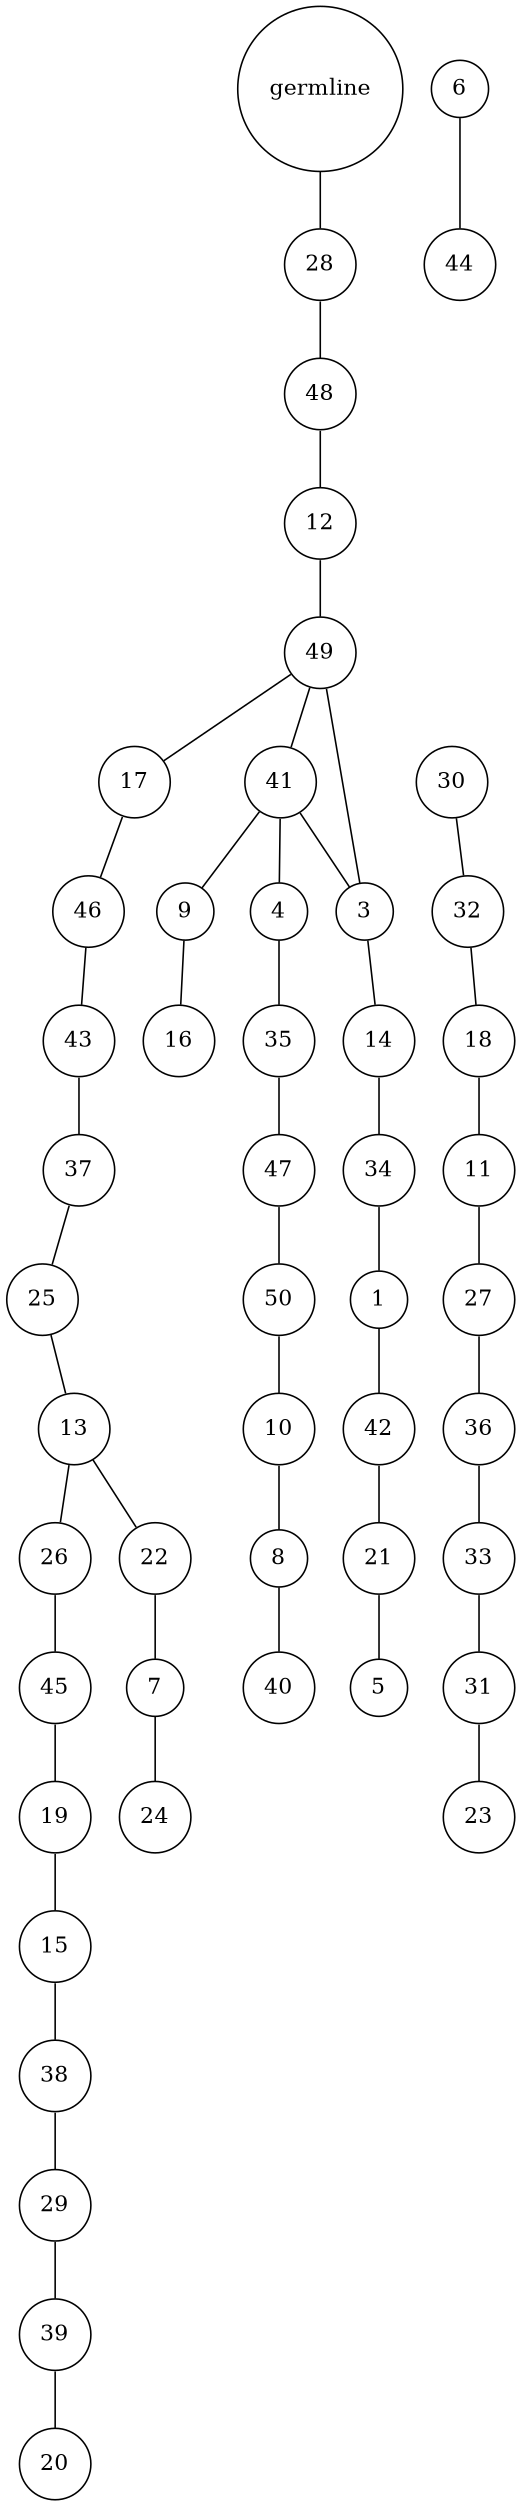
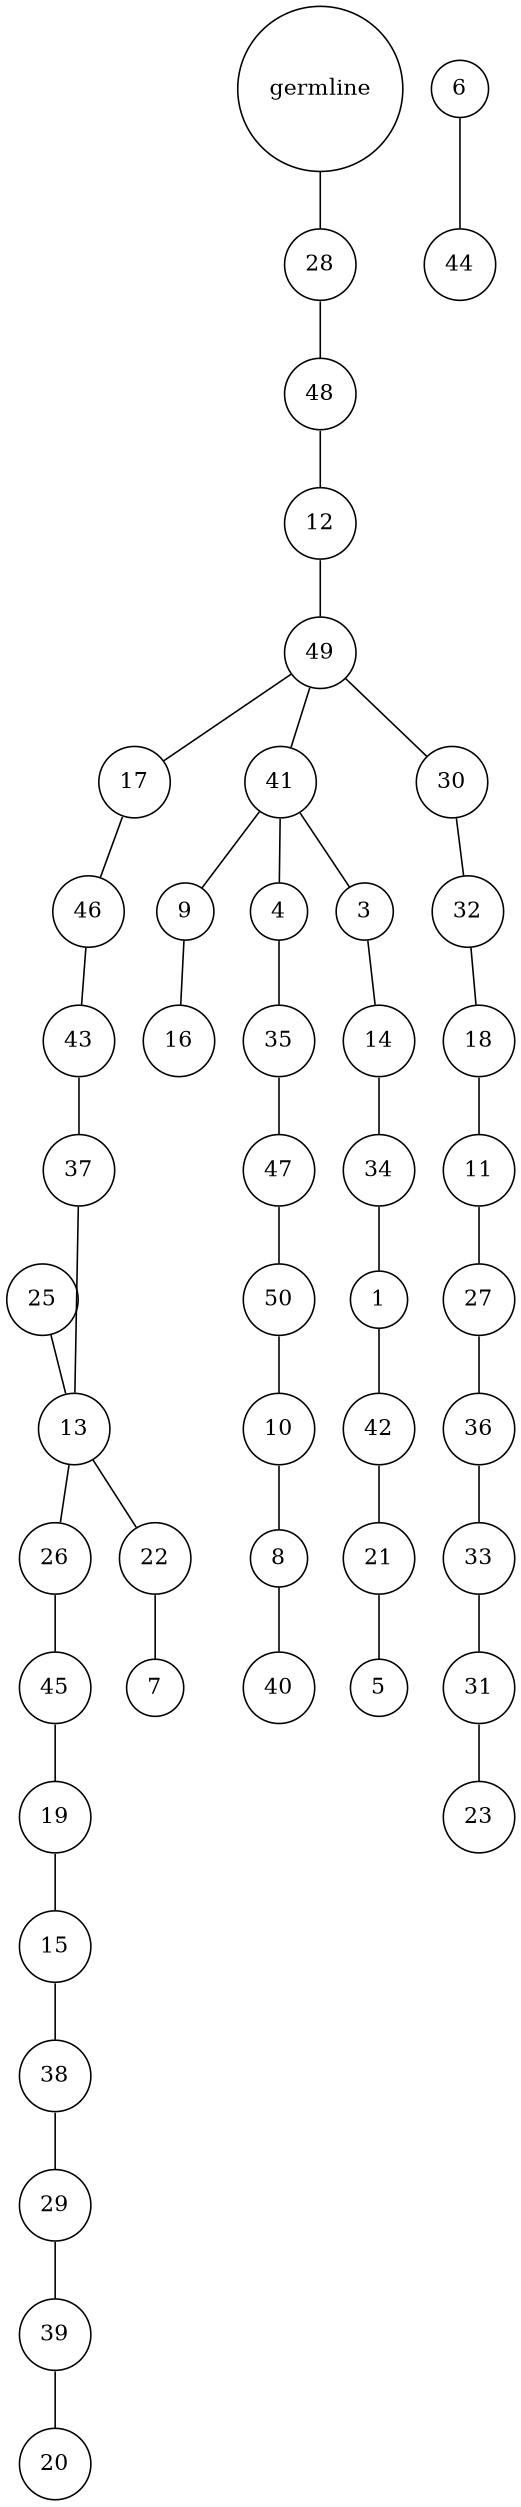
(343, 786) -> (386, 717)
(61, 1235) -> (77, 1300)
(155, 1817) -> none
